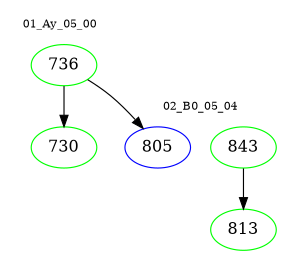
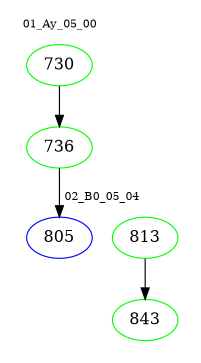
(64, 101) -> (59, 101)
(243, 183) -> (145, 273)
